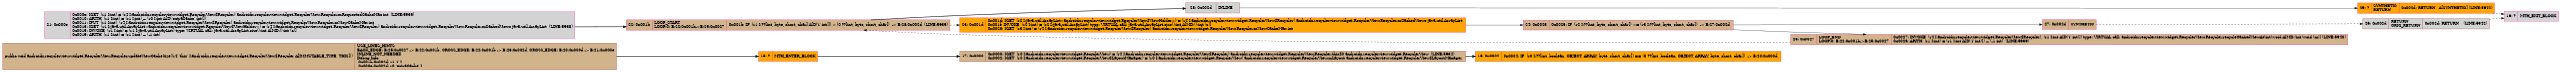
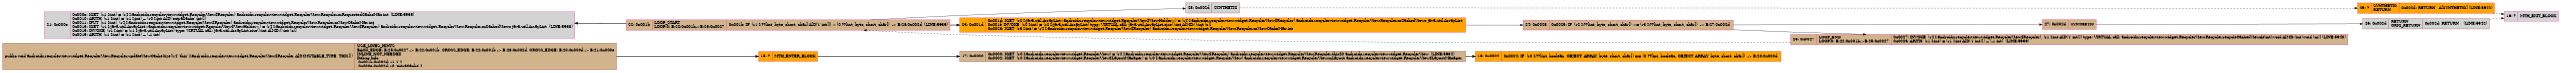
(1226, 8) -> (1226, 8)
(1797, 8) -> (1797, 8)
(1027, 13) -> (1027, 13)
(2228, 24) -> (2228, 24)
(953, 25) -> (953, 25)
(599, 27) -> (602, 23)
